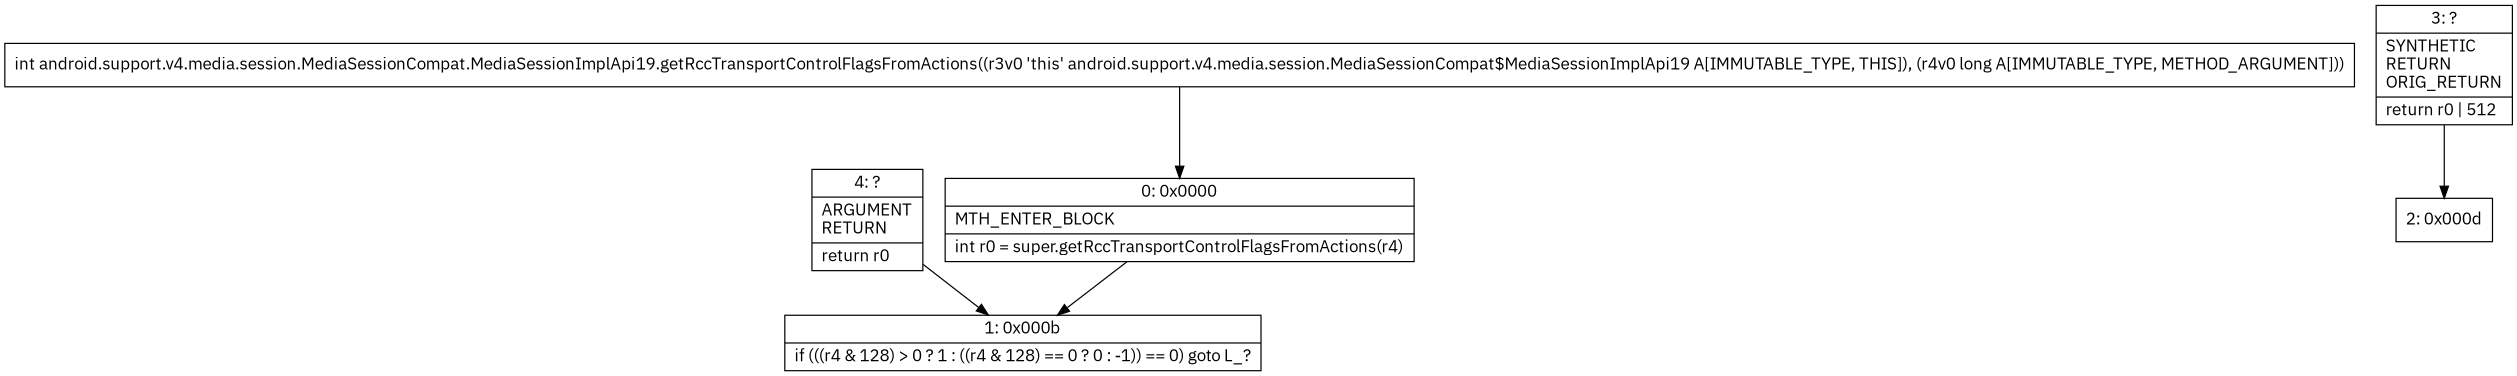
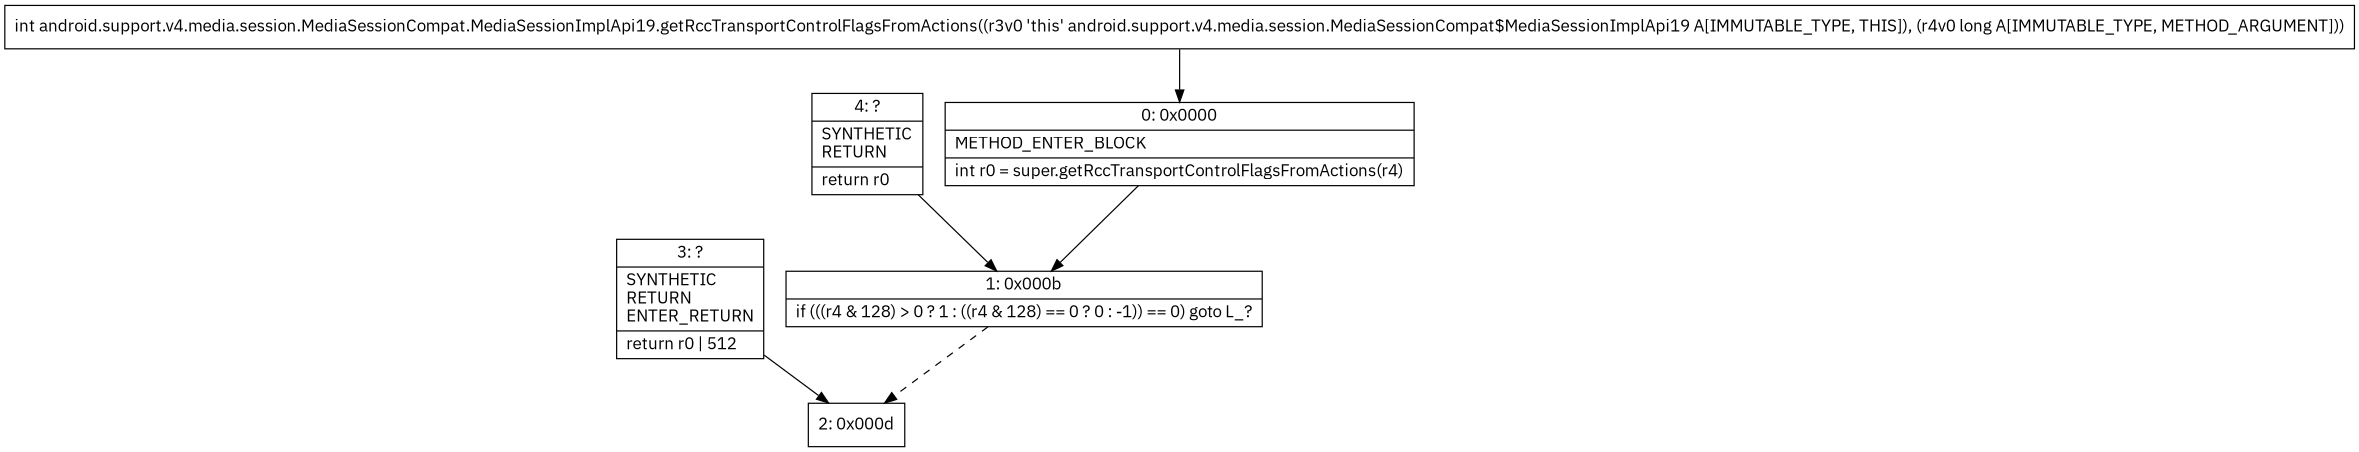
(2444, 83) -> (690, 316)
(867, 210) -> (867, 134)
(1035, 219) -> (1051, 143)
none -> (941, 361)
